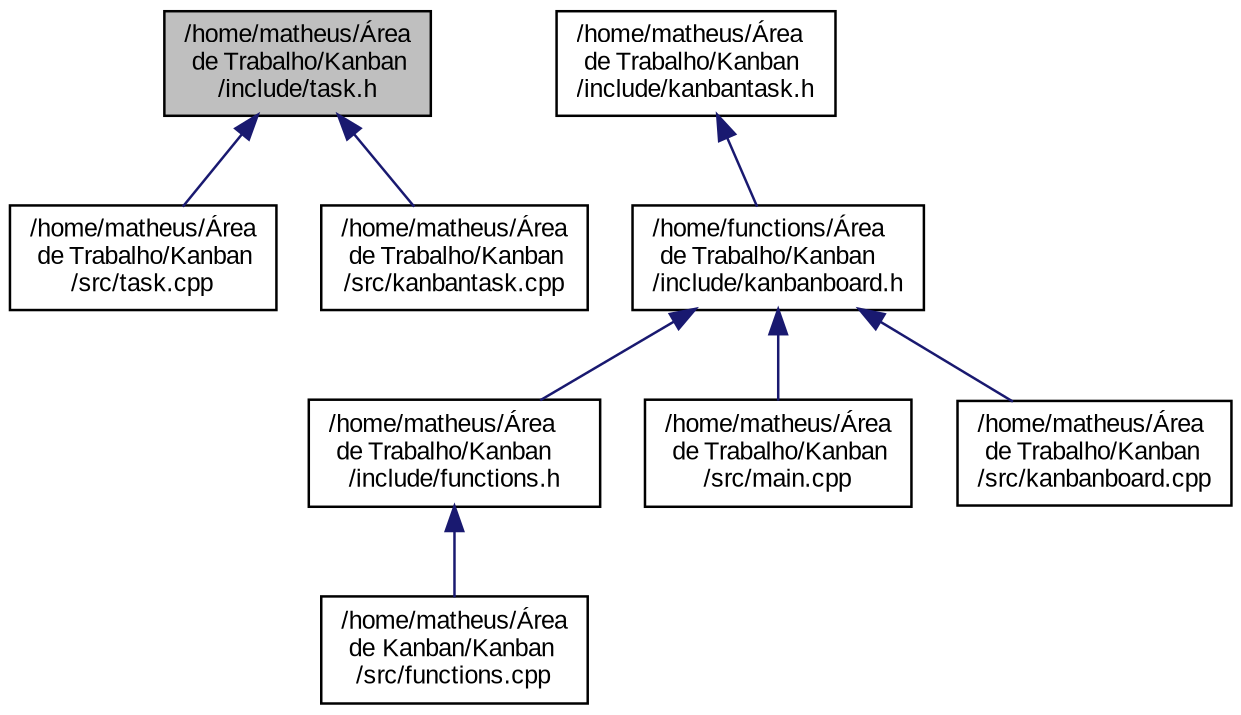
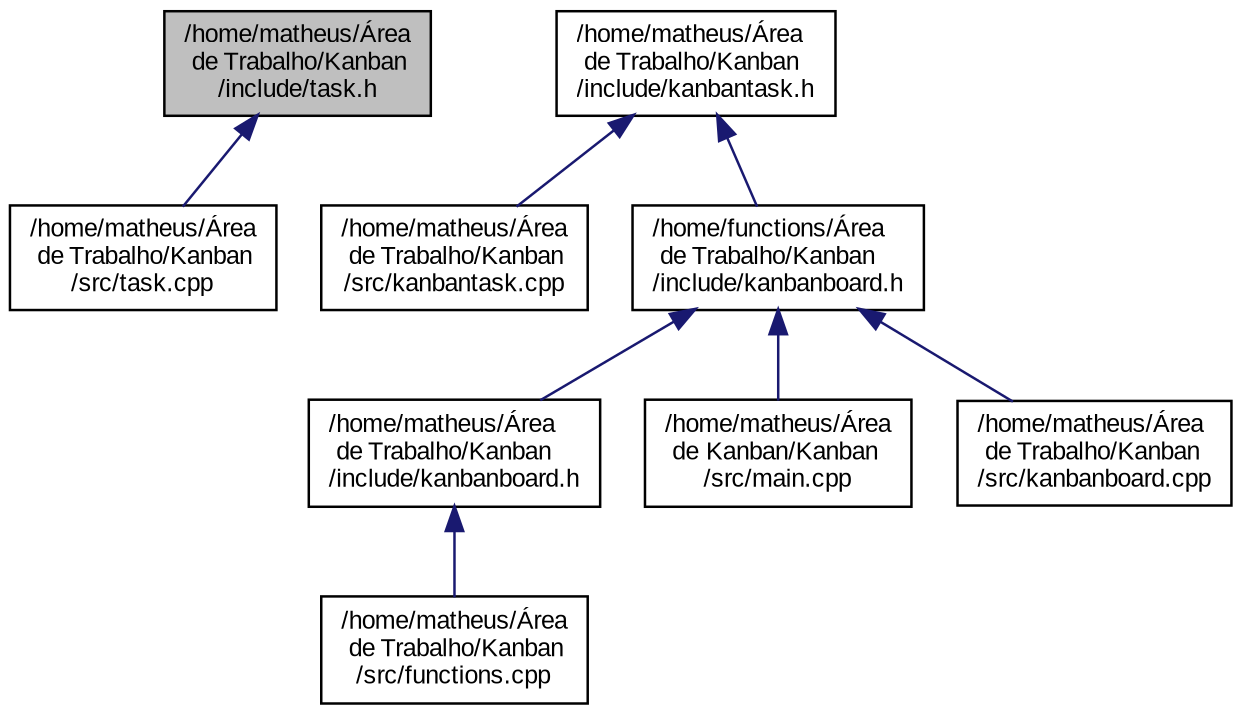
(384, 170) -> (565, 169)
(454, 453) -> (454, 453)
(778, 453) -> (778, 453)
(454, 650) -> (454, 650)
